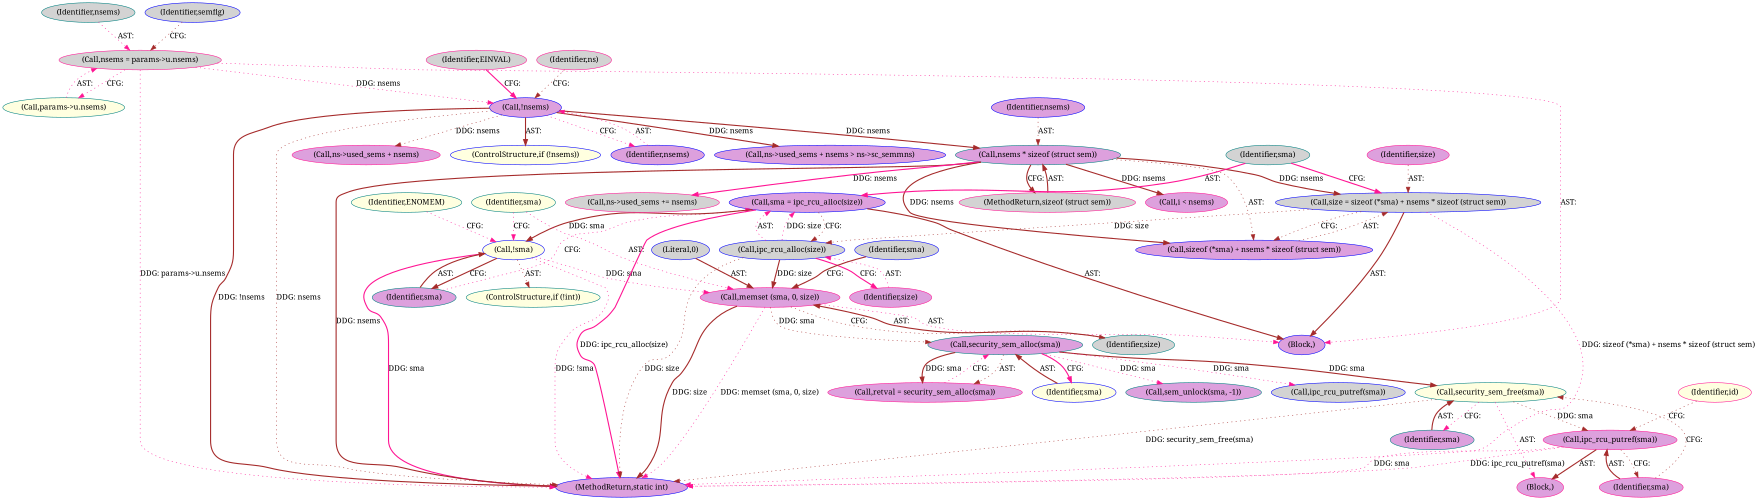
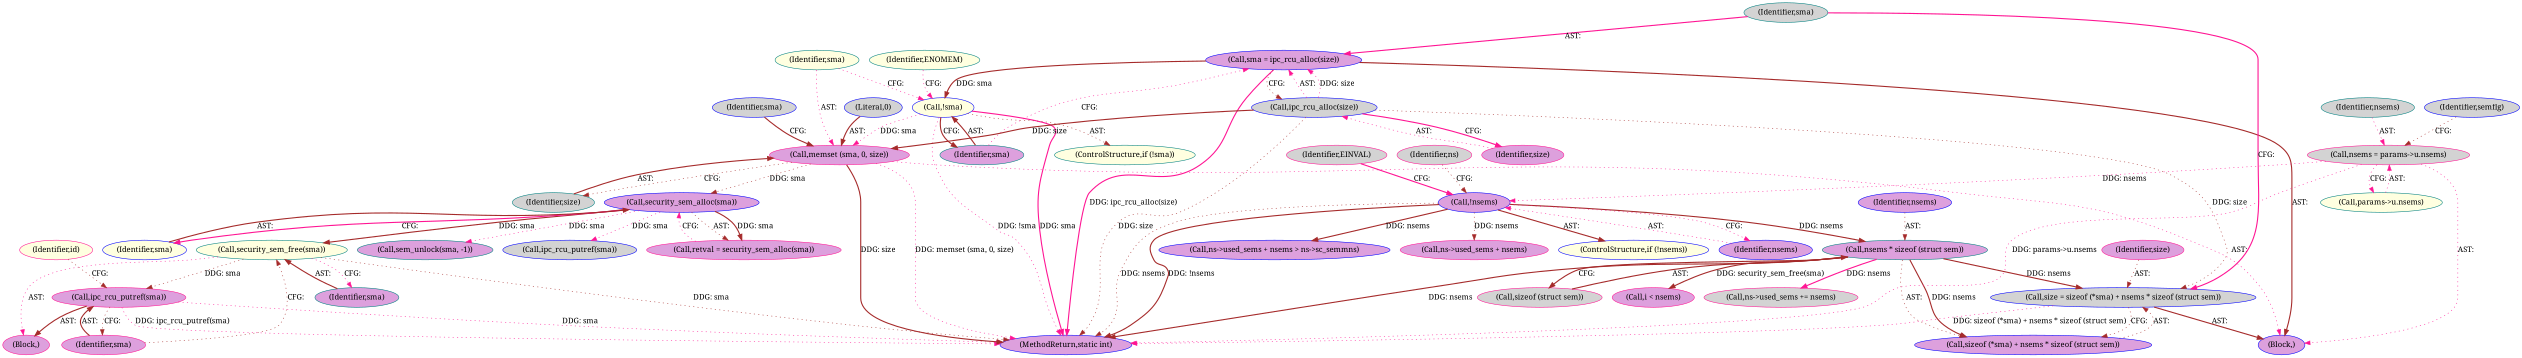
(1144, 179) -> (1770, 274)
(1047, 203) -> (1540, 297)
(1072, 225) -> (1852, 134)
(533, 297) -> (1125, 155)
(1005, 345) -> (682, 203)
(1199, 440) -> (711, 297)
